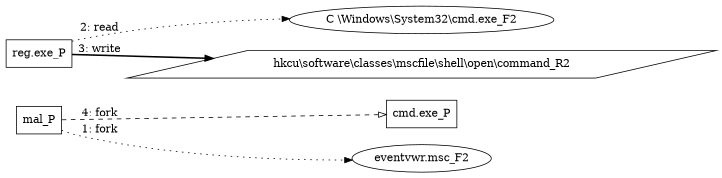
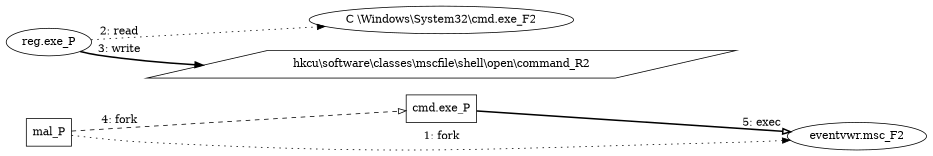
(39, 54) -> (49, 42)
none -> (630, 121)
